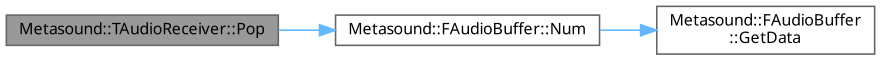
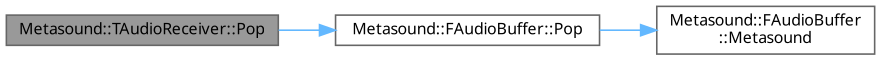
(468, 30) -> (468, 30)
(766, 30) -> (766, 30)
